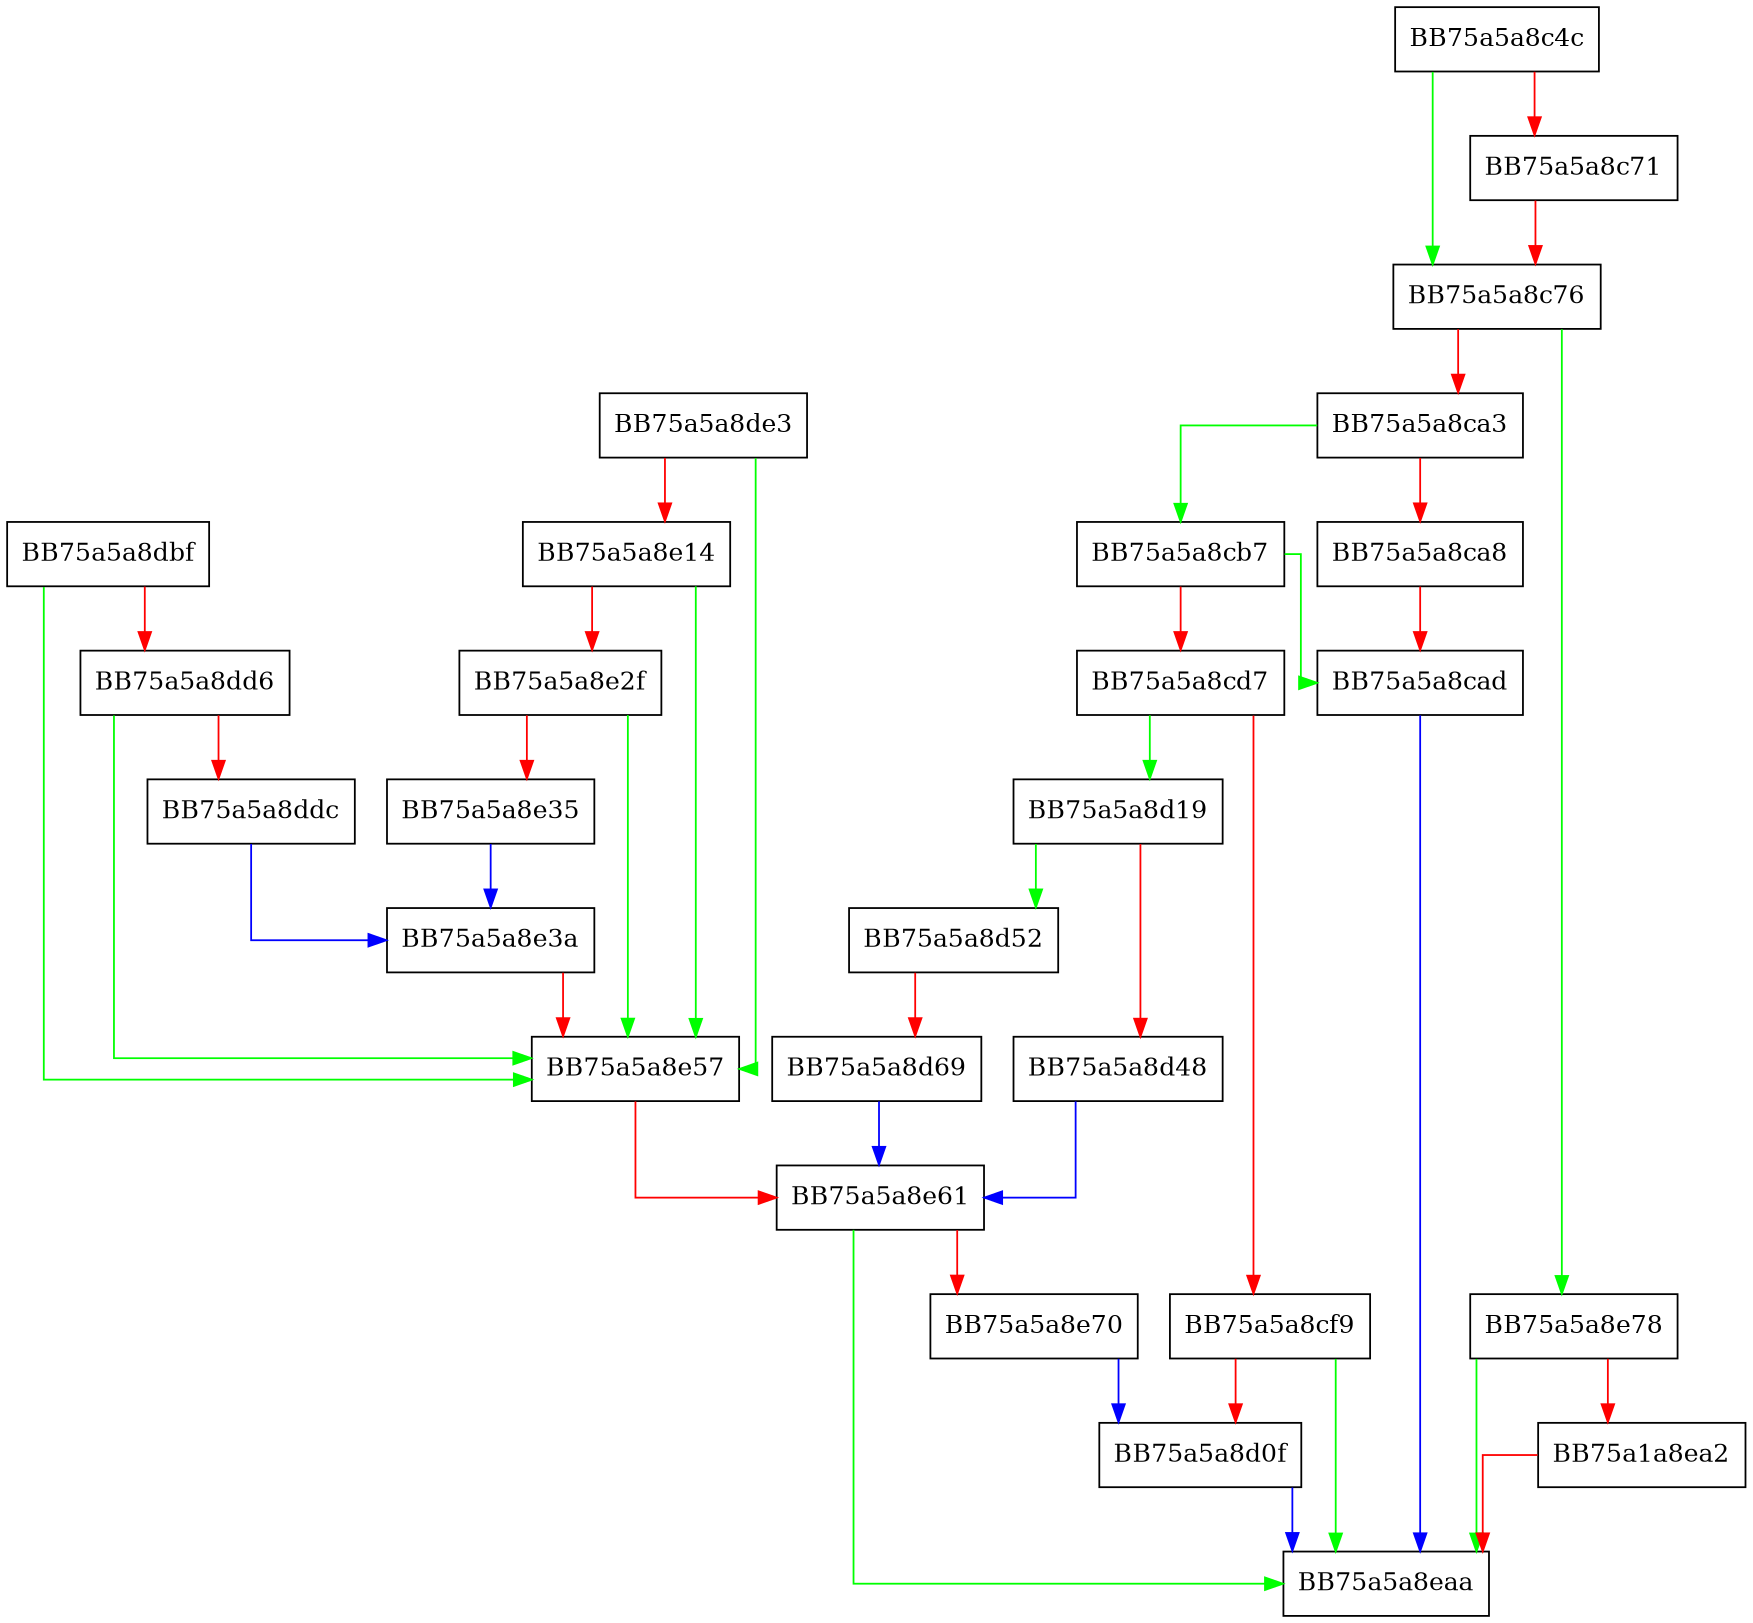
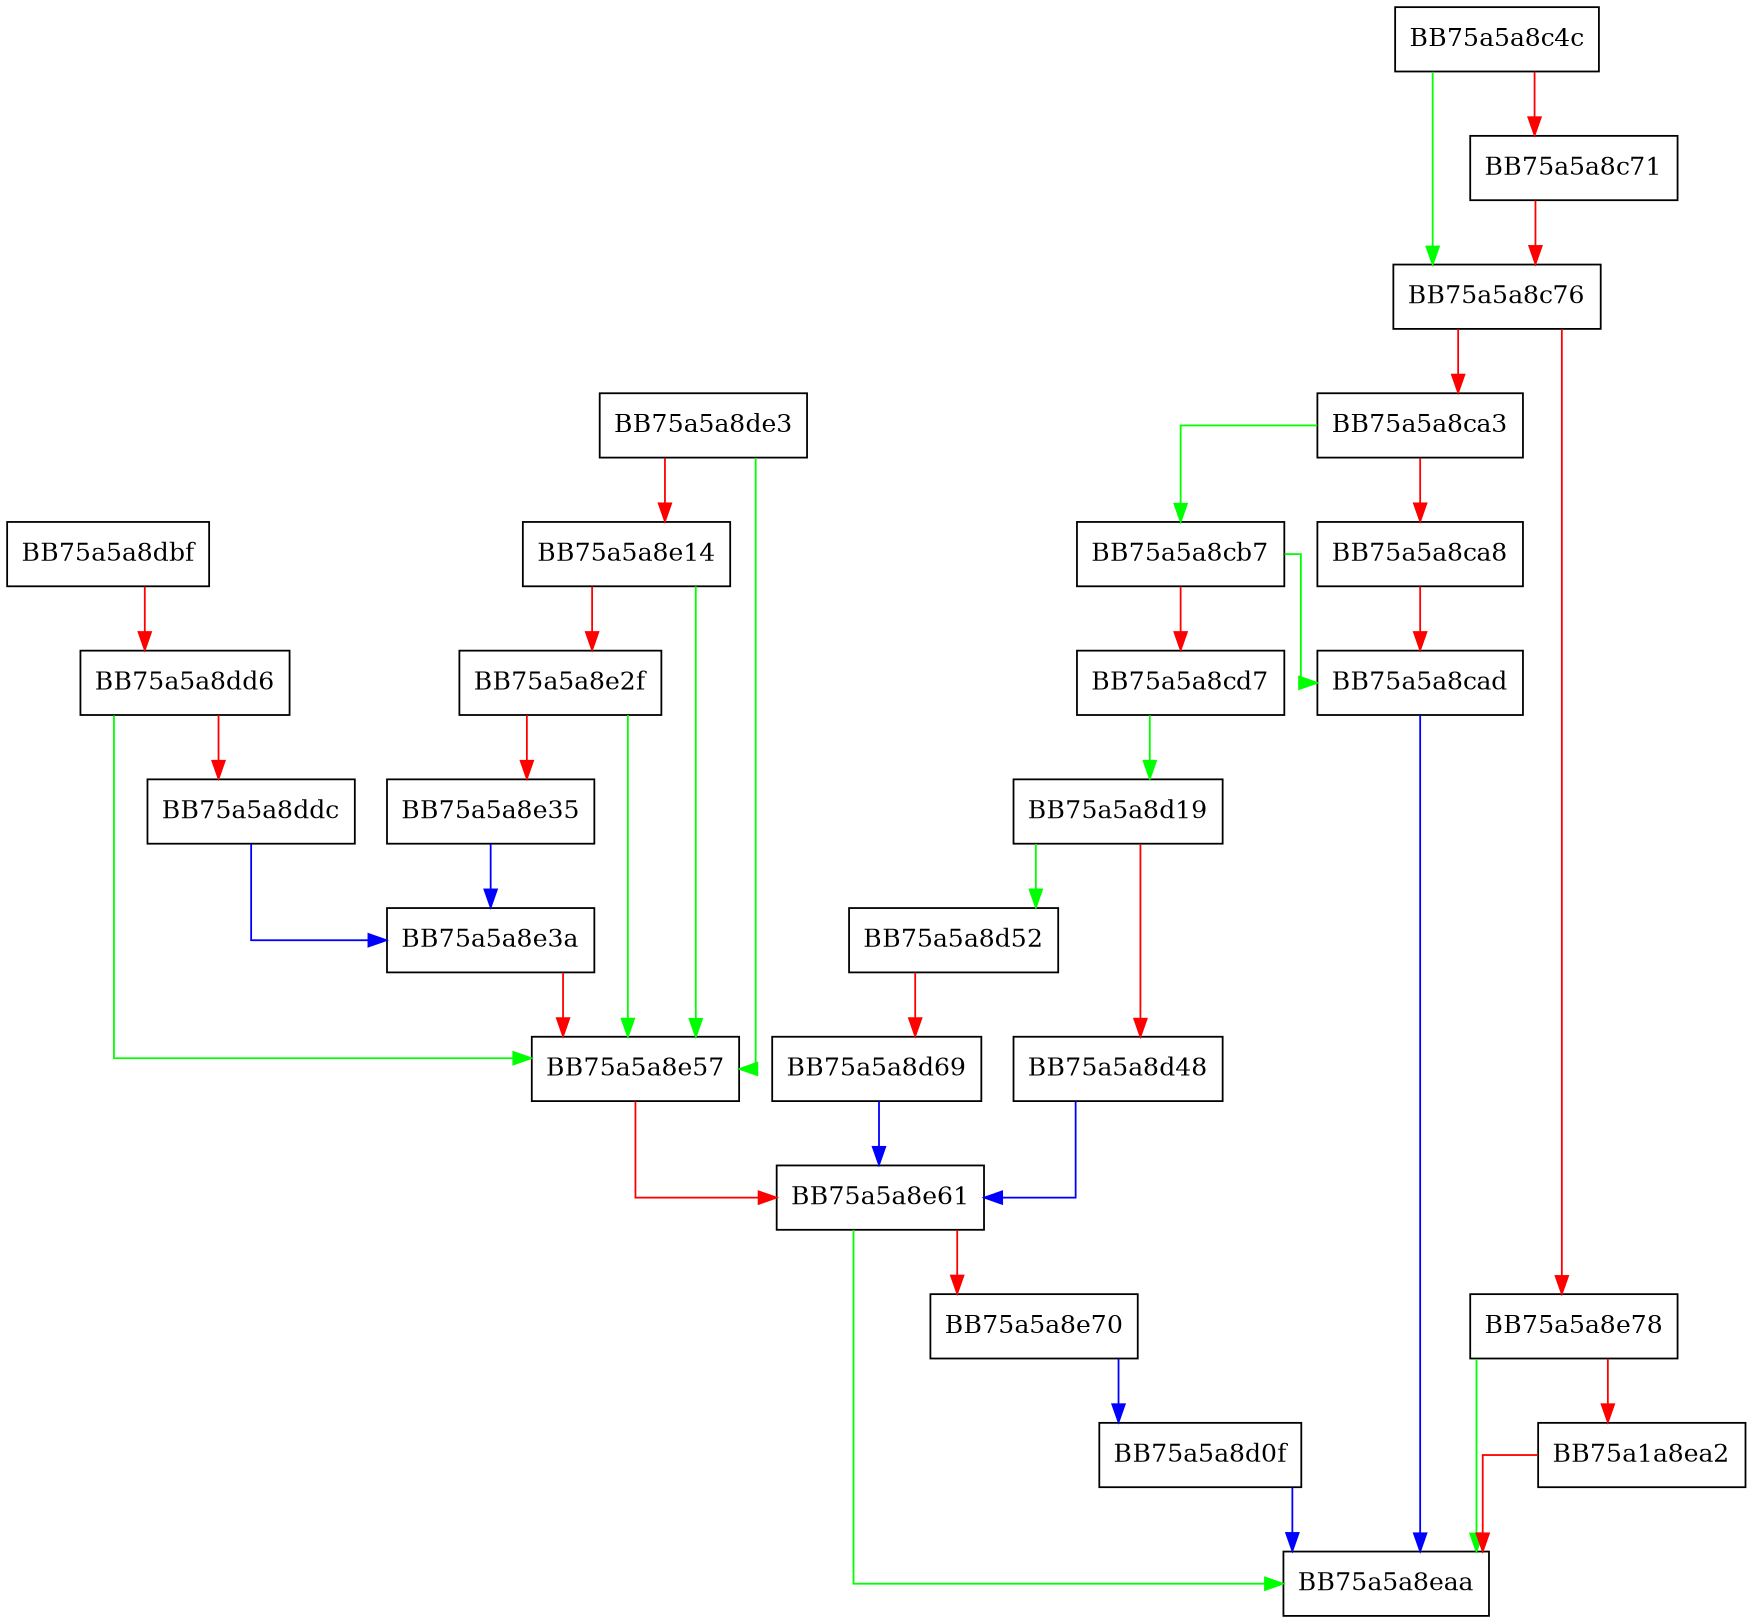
(1562, 803) -> (1562, 803)
(44, 1068) -> none
(1270, 1326) -> none
